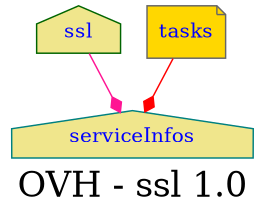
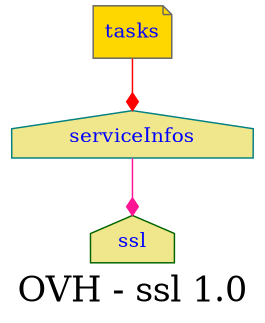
(101, 75) -> (132, 178)
